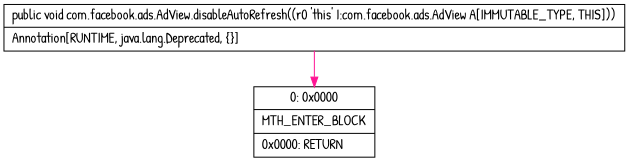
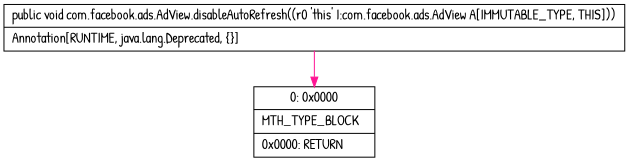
(314, 121) -> (311, 121)
